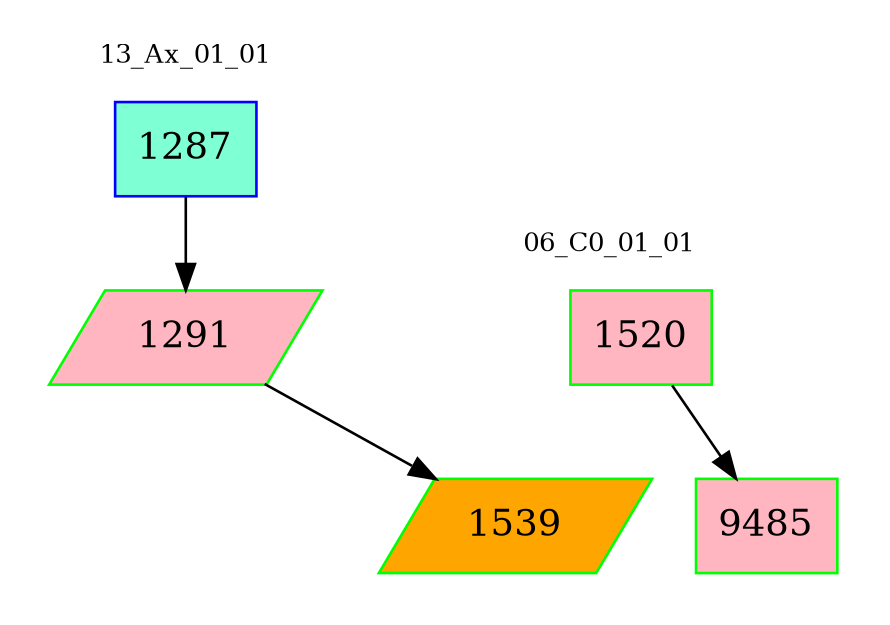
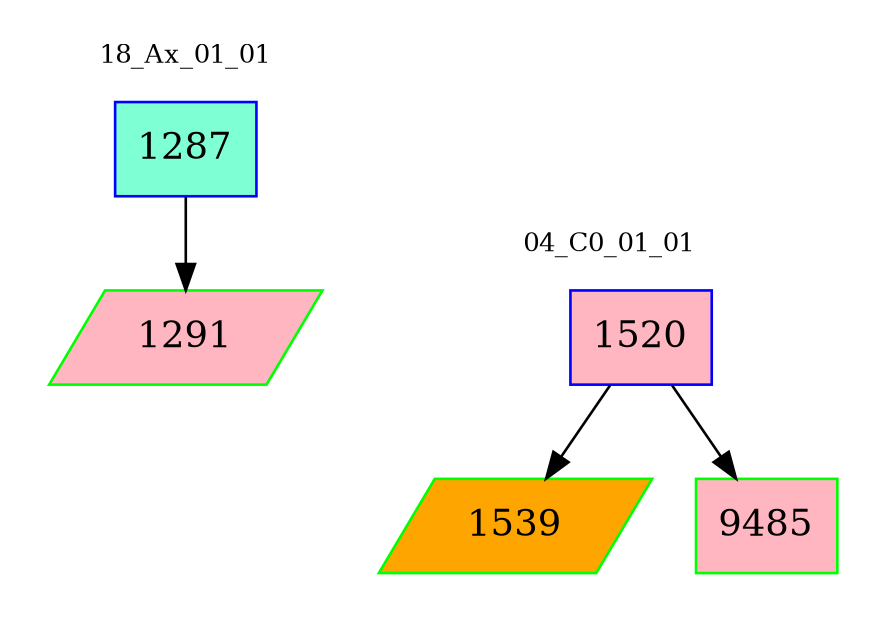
(186, 56) -> (186, 56)
(610, 245) -> (610, 245)
(641, 338) -> (641, 338)
(338, 425) -> (586, 421)
